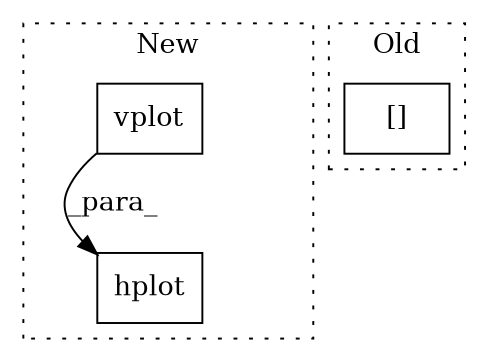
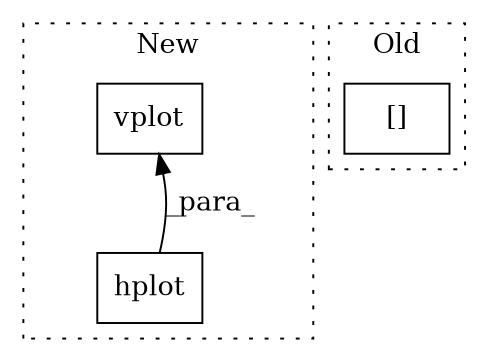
(66, 194) -> (166, 213)
